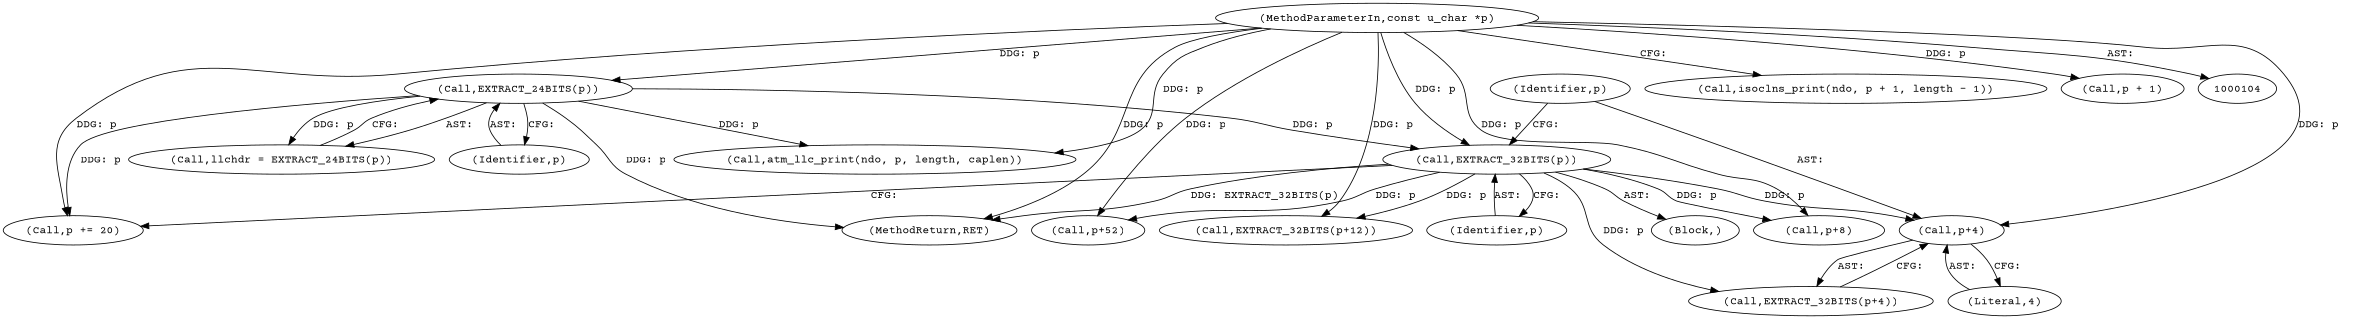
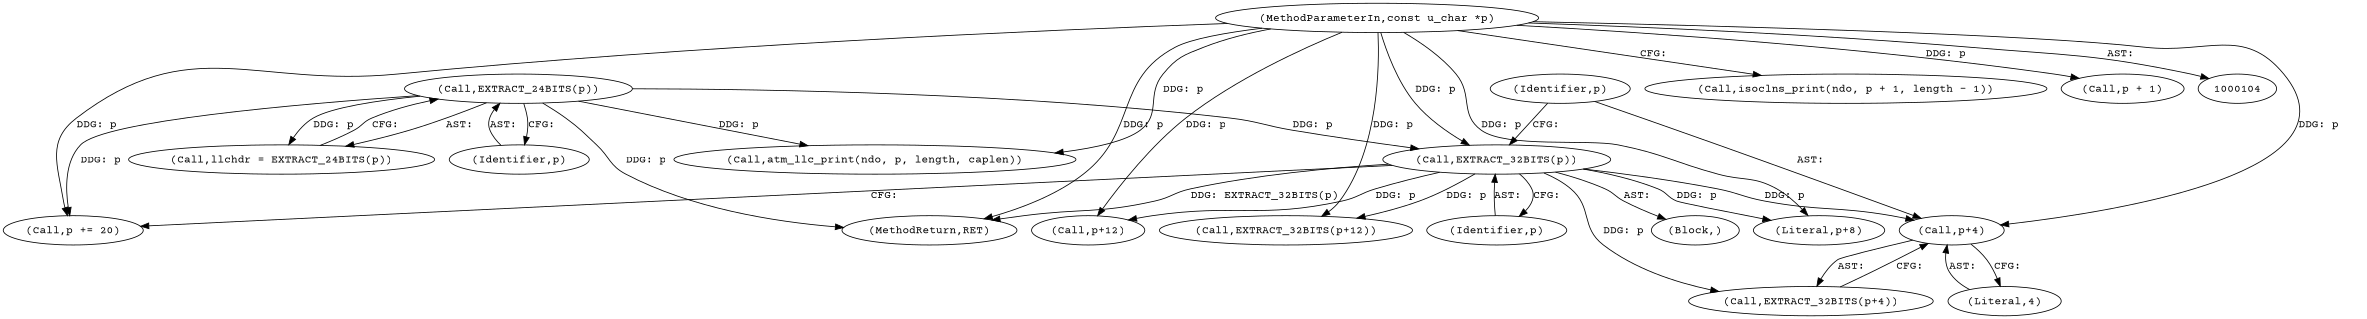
(941, 54) -> none
(1088, 230) -> (1088, 230)
(1819, 230) -> (1819, 230)
